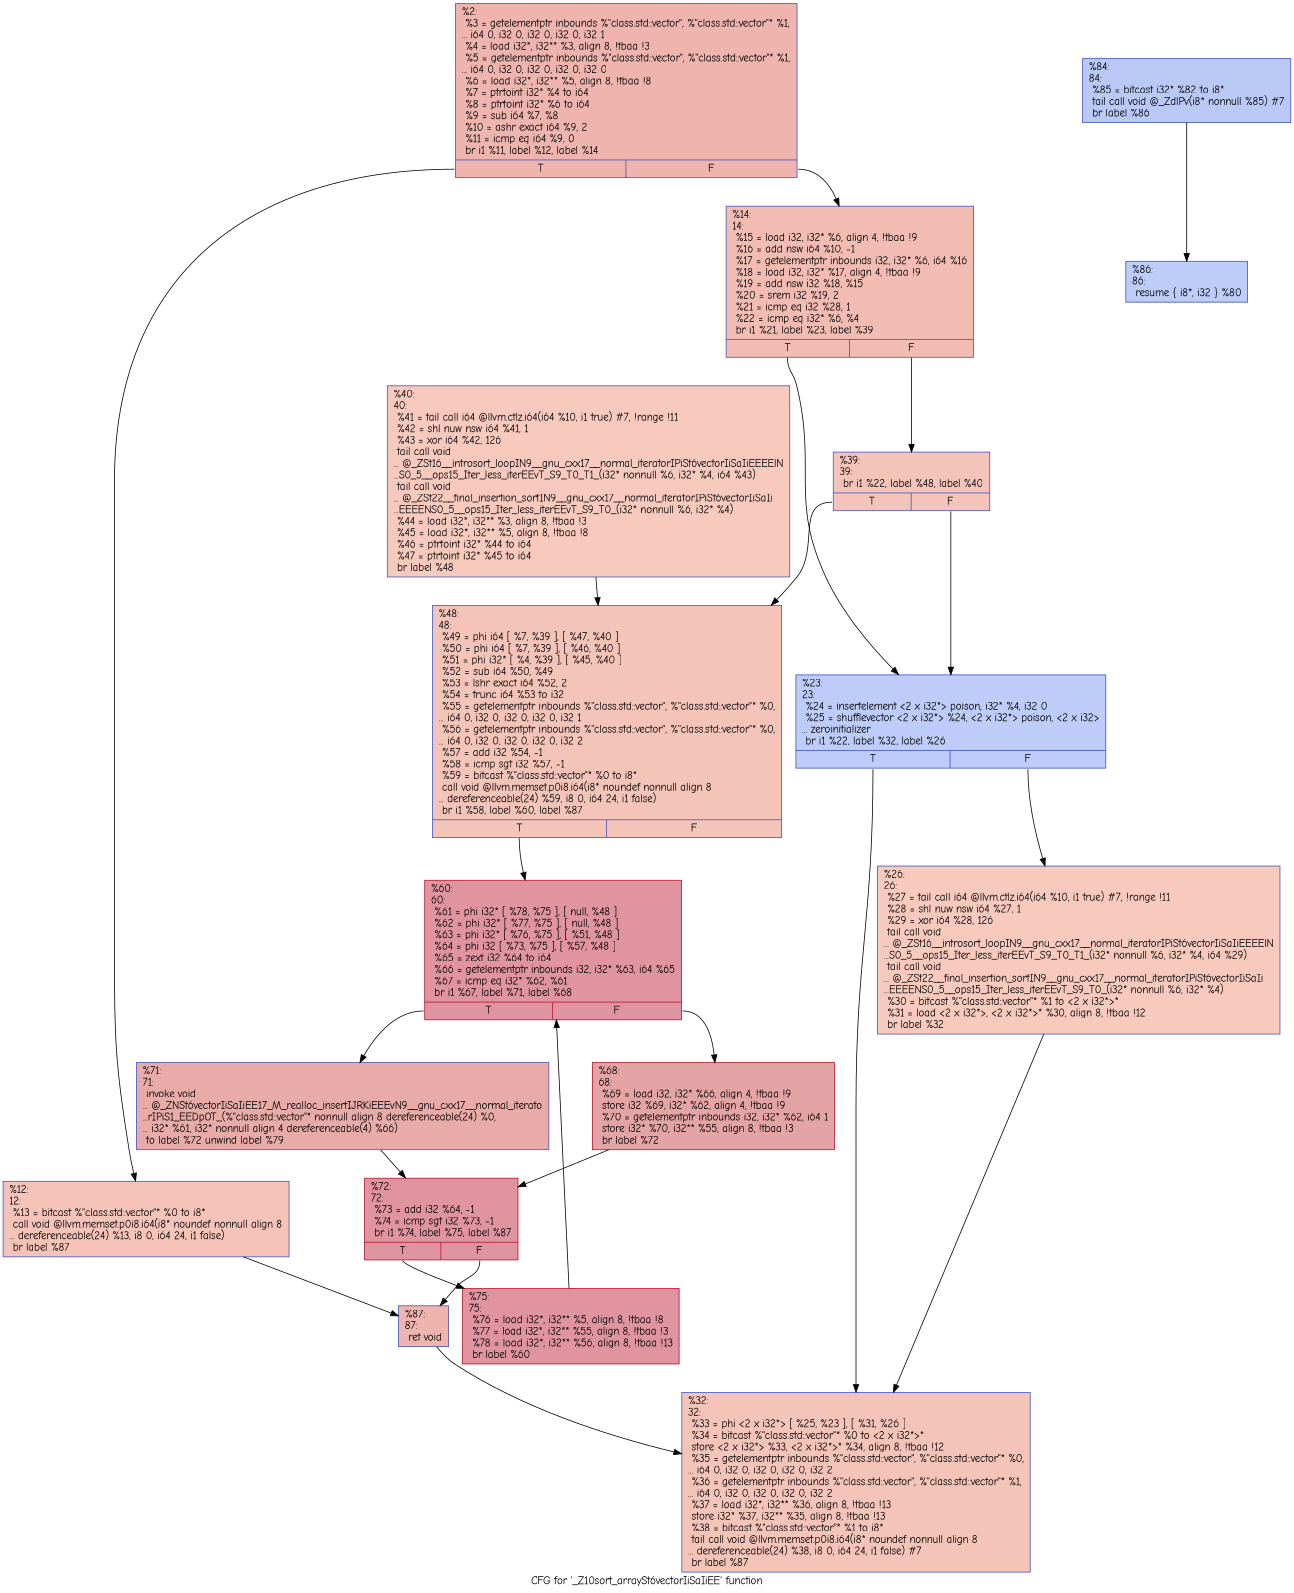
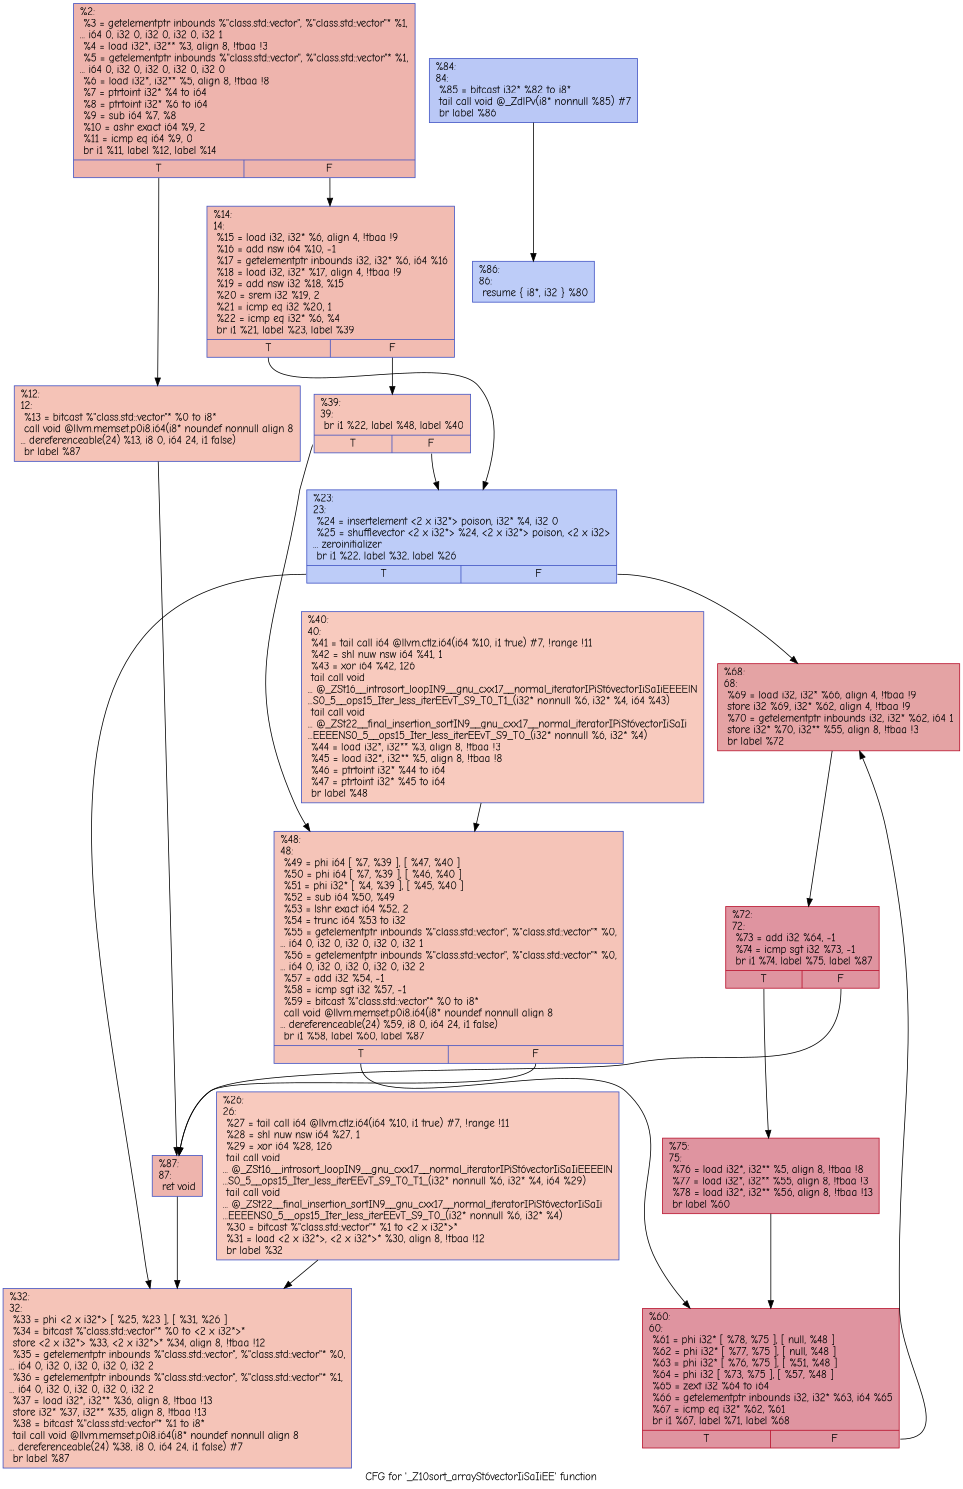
(792, 307) -> (272, 307)
(1032, 814) -> (712, 601)
none -> (342, 1083)
(343, 1106) -> none
